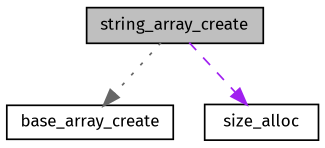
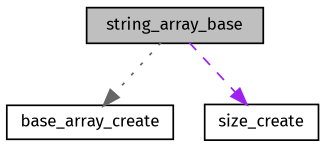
(175, 25) -> (175, 25)
(262, 122) -> (262, 122)
